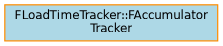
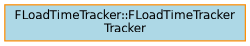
(111, 23) -> (125, 23)
